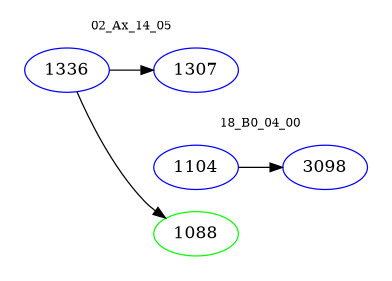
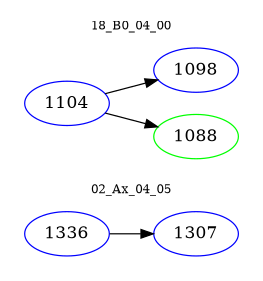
(132, 26) -> (132, 190)
(110, 156) -> (125, 118)
(325, 167) -> (196, 70)
